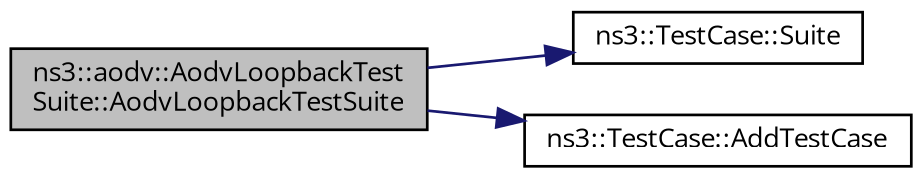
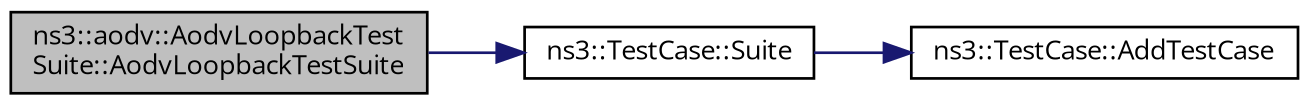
(462, 114) -> (849, 53)
